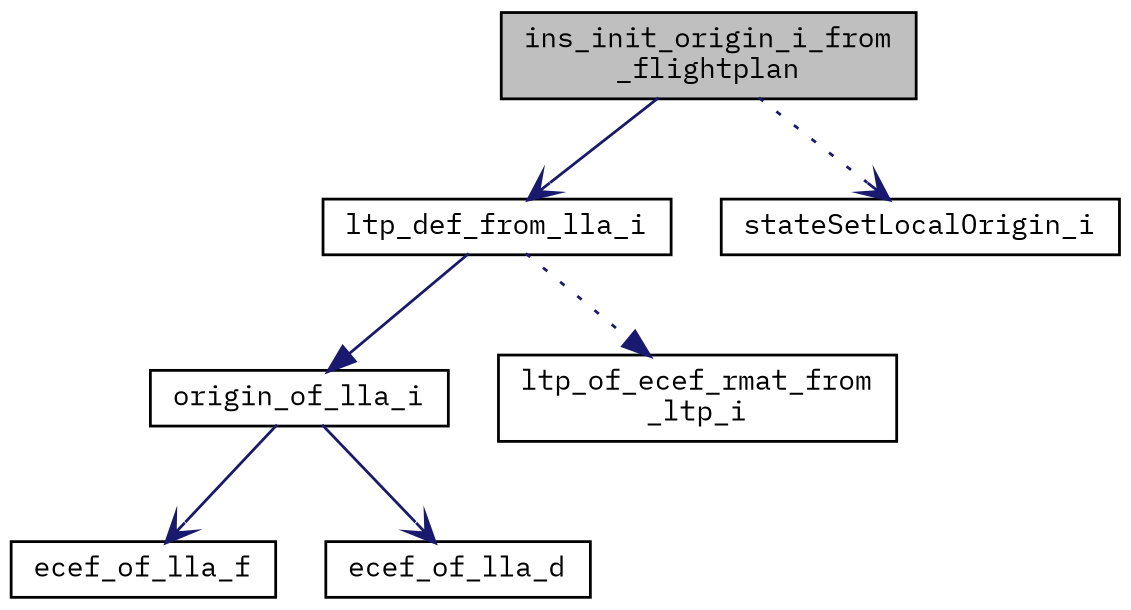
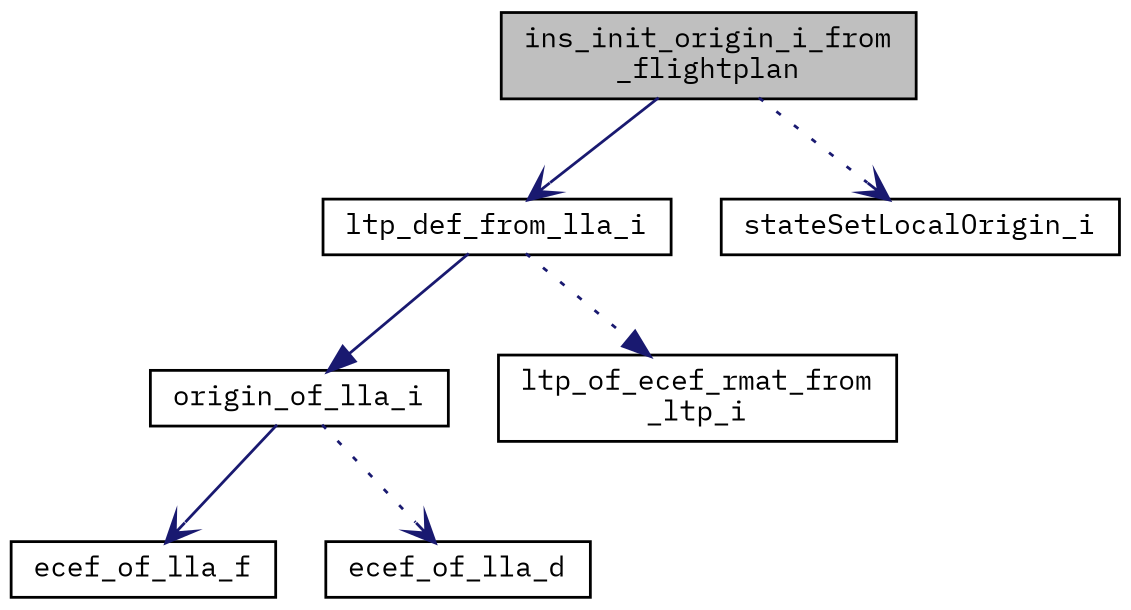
(369, 473) -> (369, 473)
